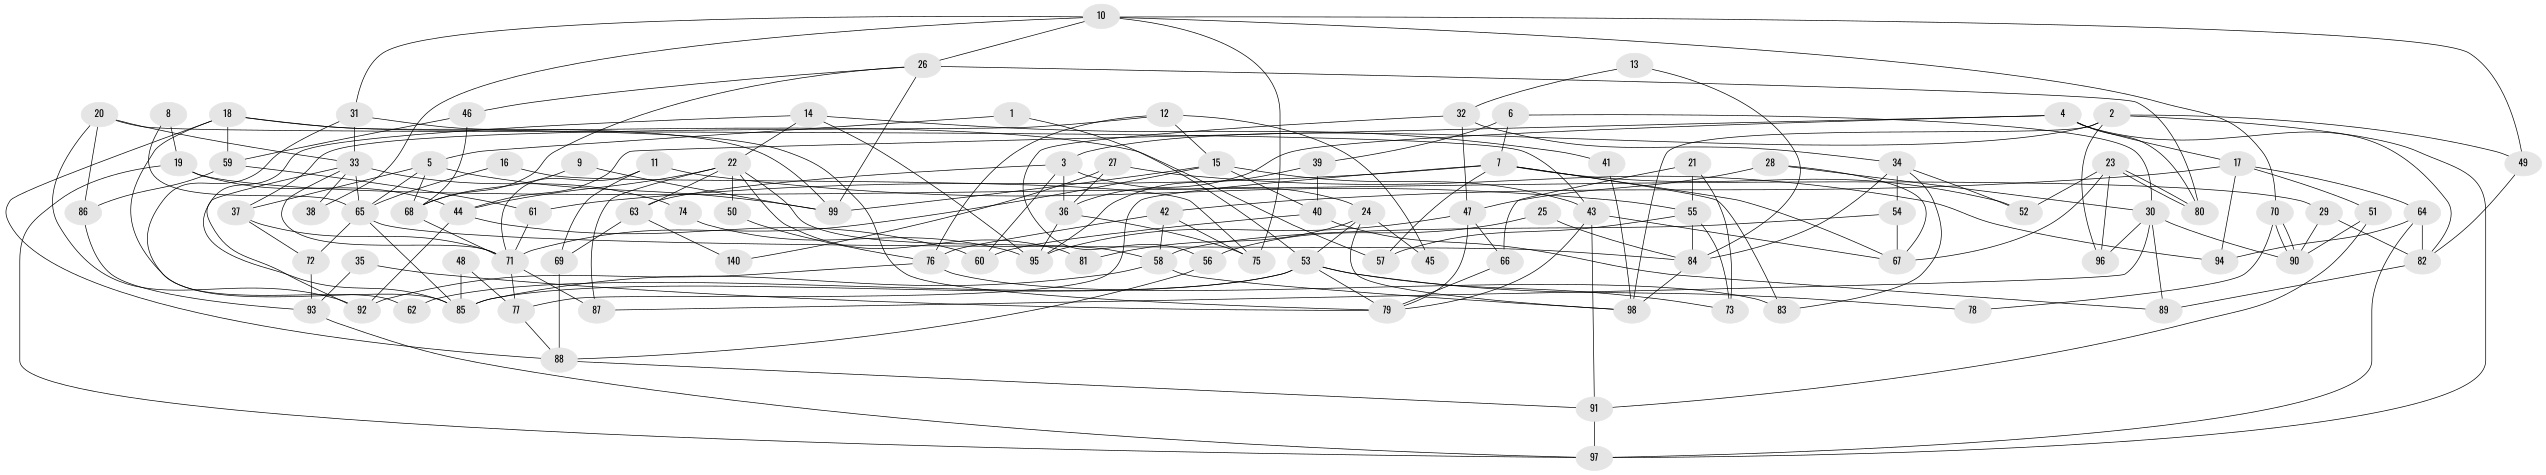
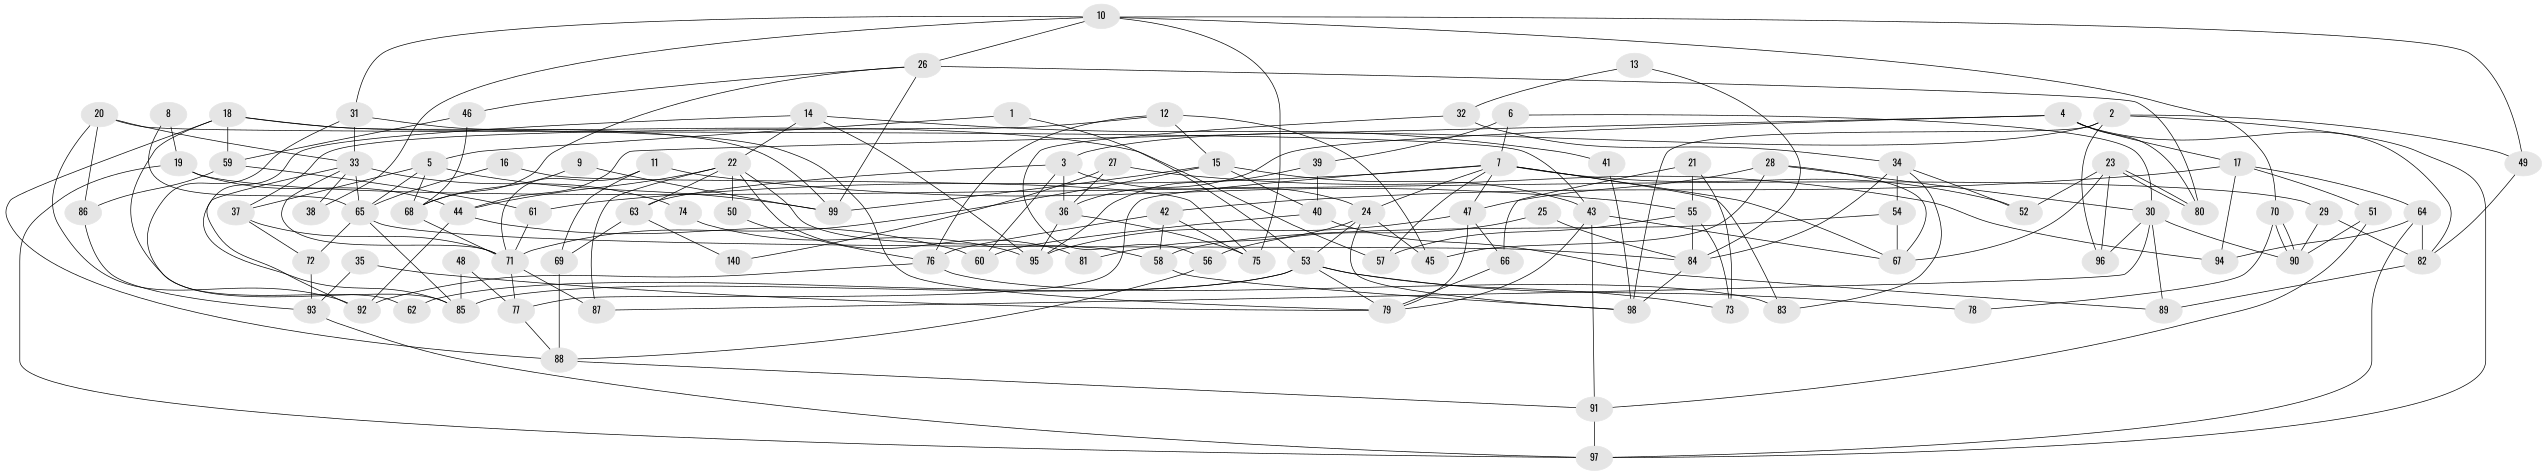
(1464, 162) -> (1483, 188)
none -> (1457, 178)
none -> (1634, 241)
(808, 280) -> none
